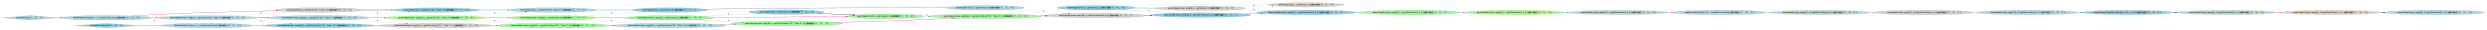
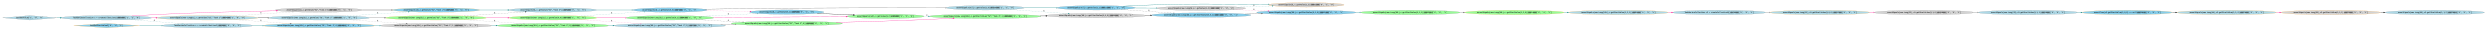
(1196, 4) -> (1196, 4)
none -> (1040, 8)
